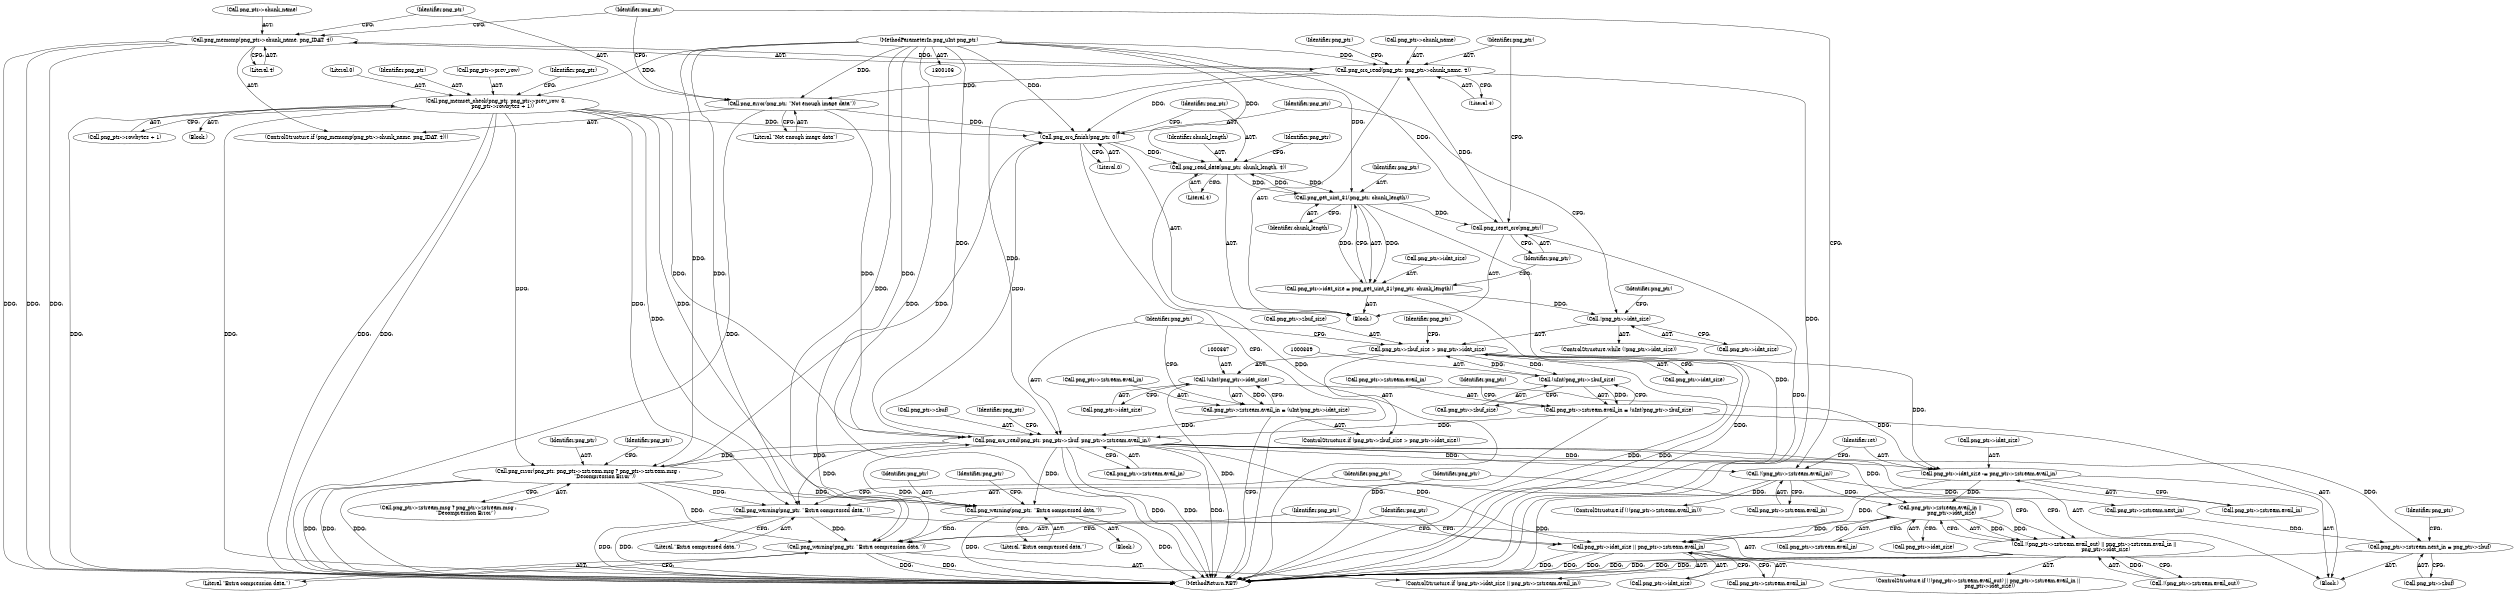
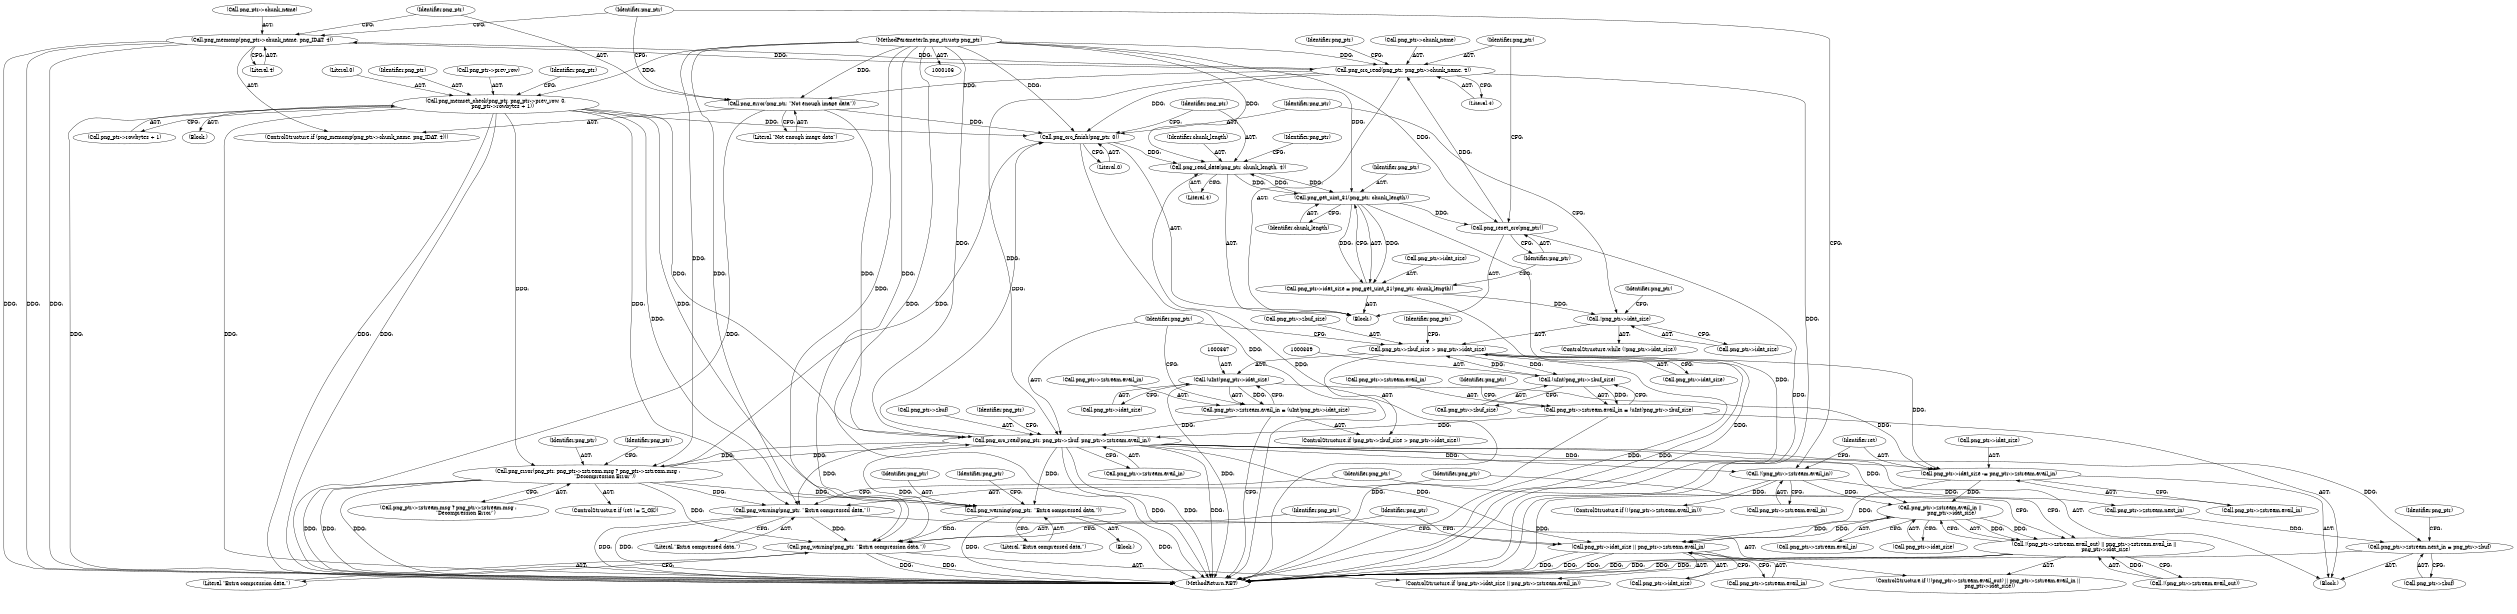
(929, 40) -> (929, 40)
(782, 56) -> (782, 56)
(943, 71) -> (943, 71)
(1257, 350) -> (1257, 350)
none -> (615, 511)
